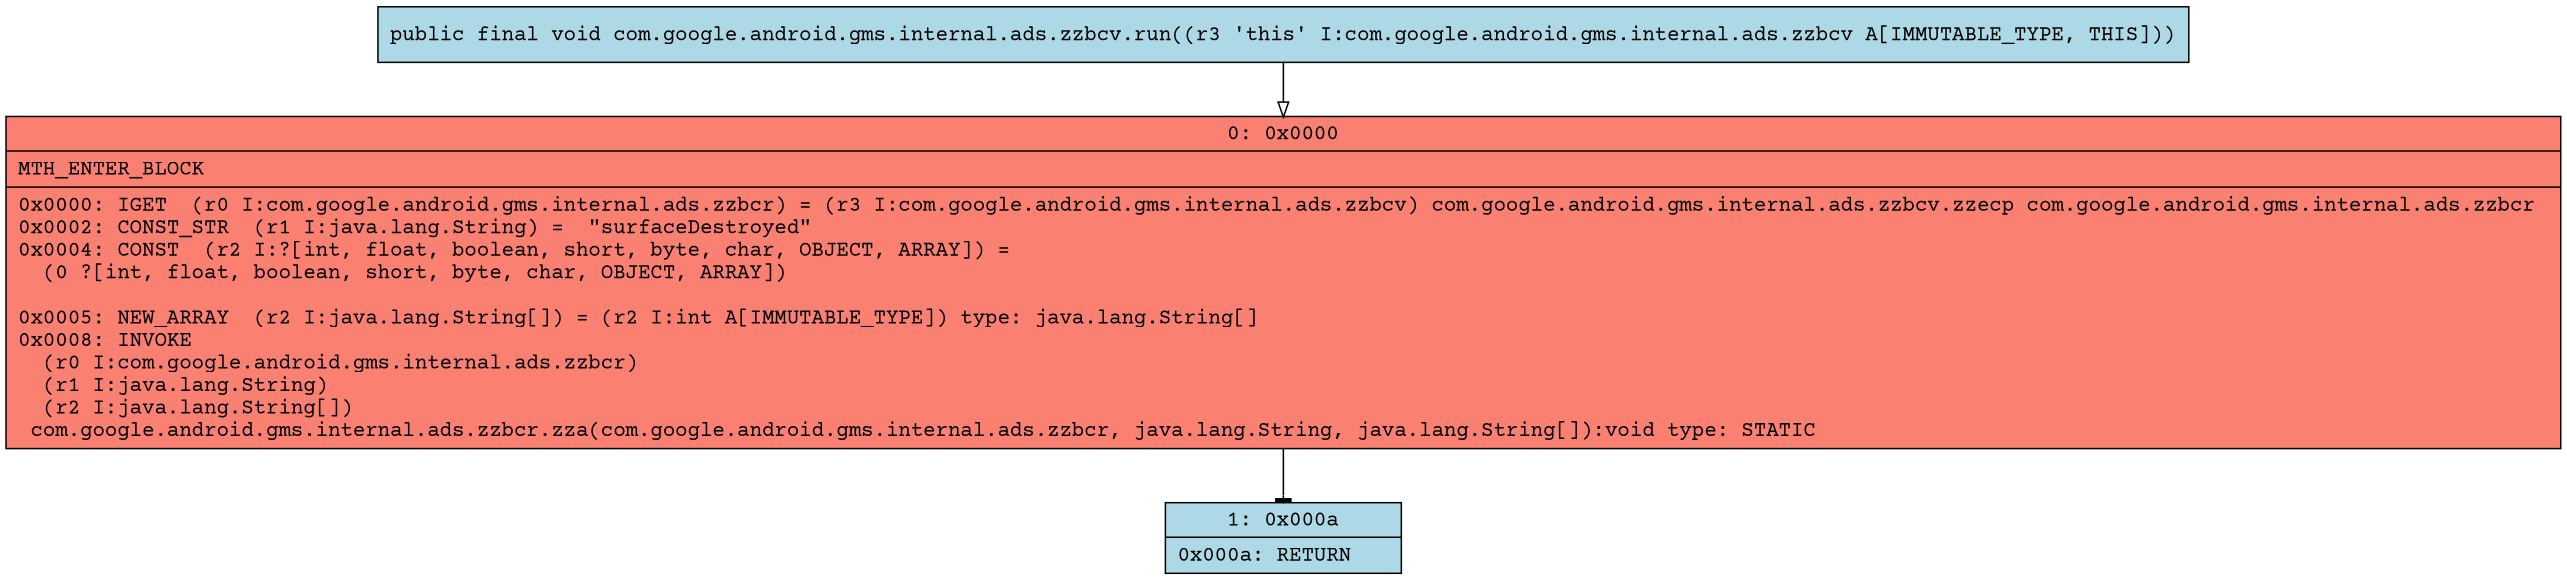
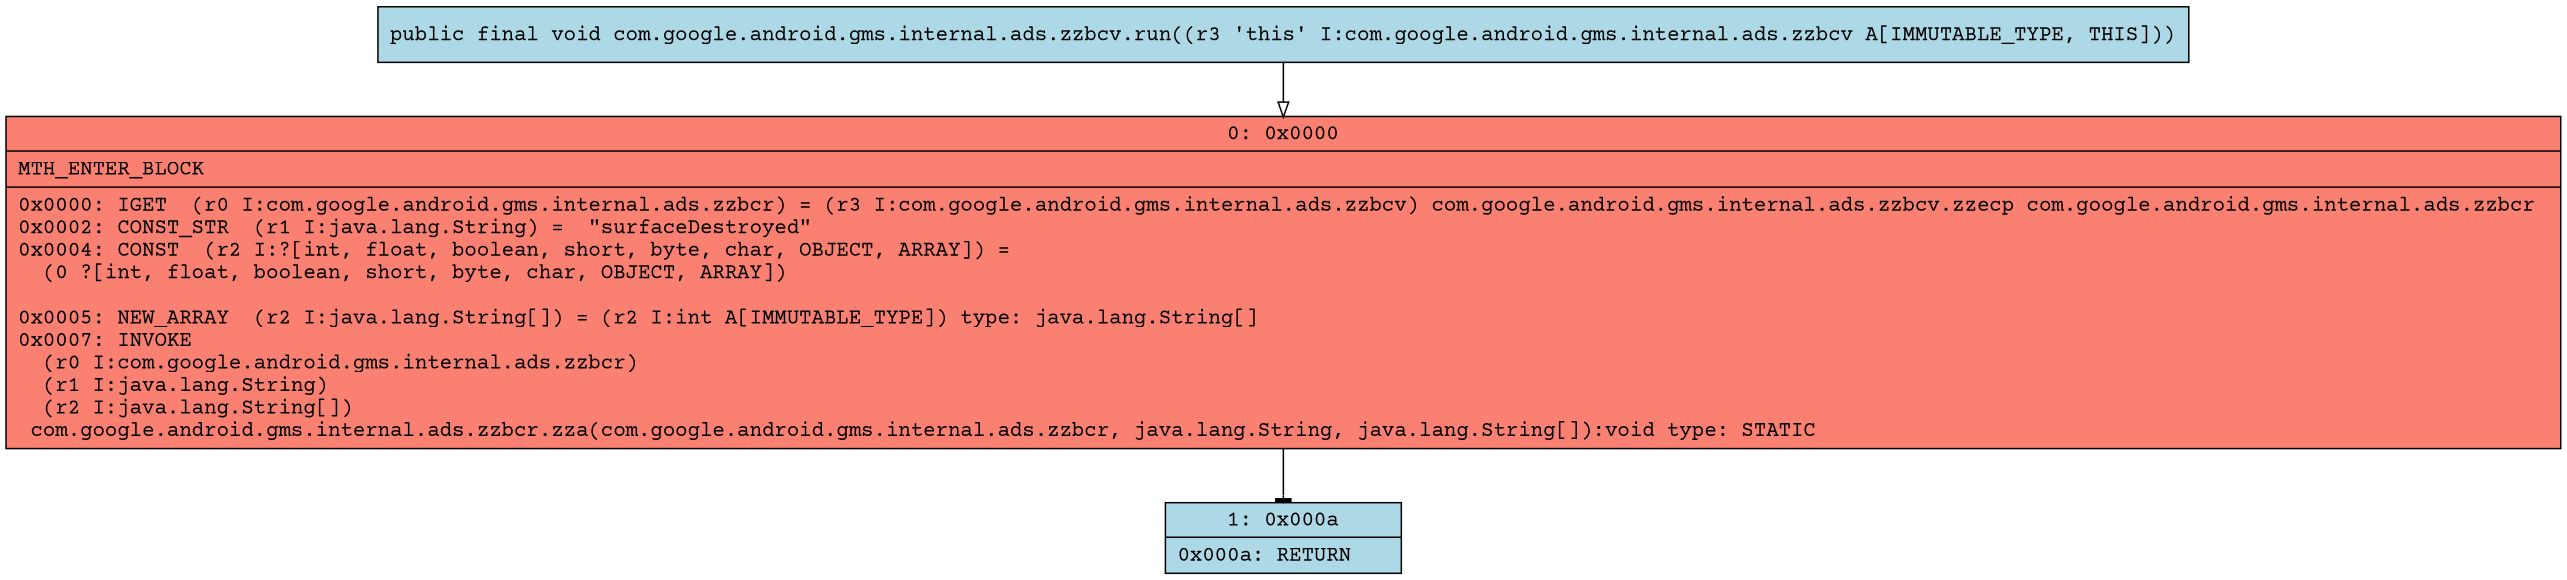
(118, 340) -> (118, 340)
